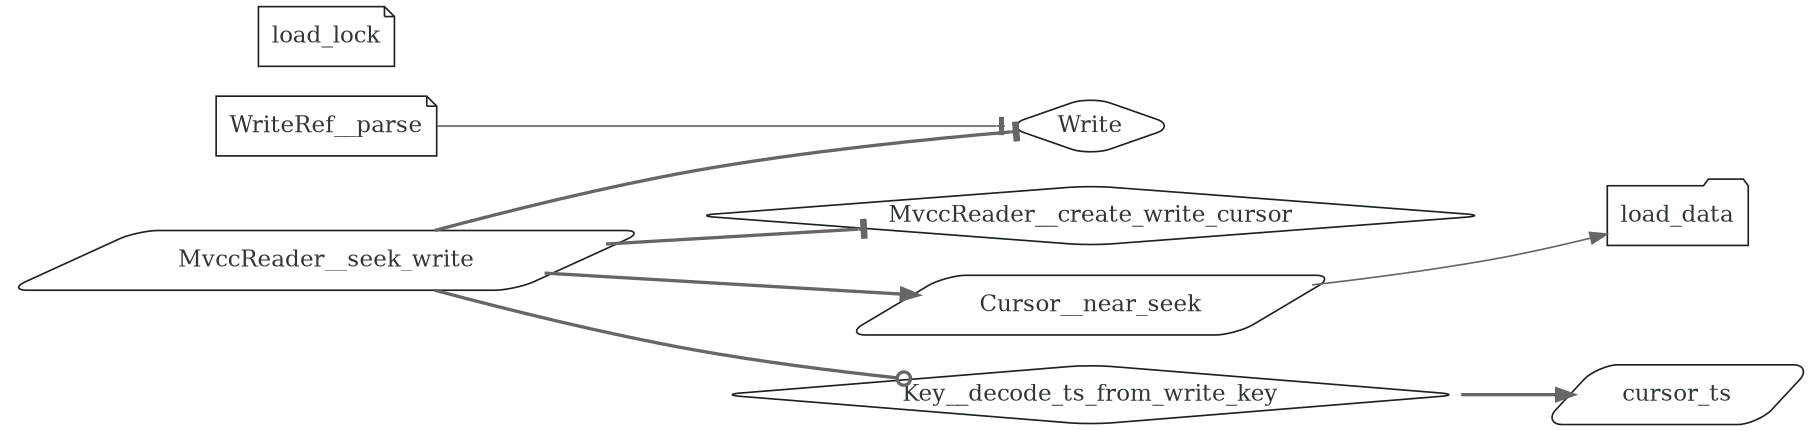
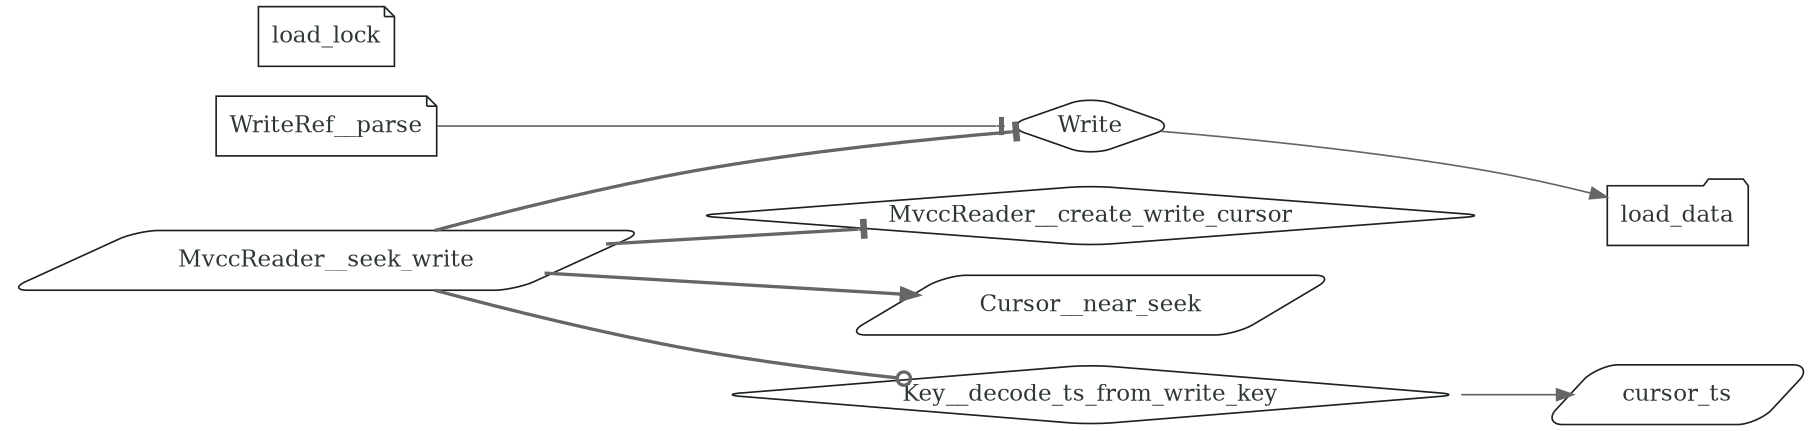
(1452, 266) -> (1377, 154)
(1509, 395) -> (1509, 395)
